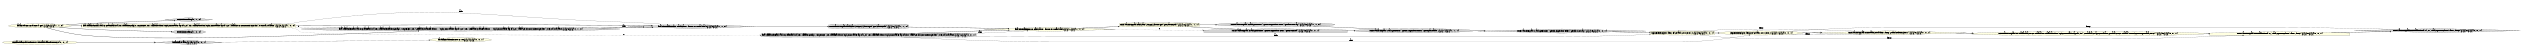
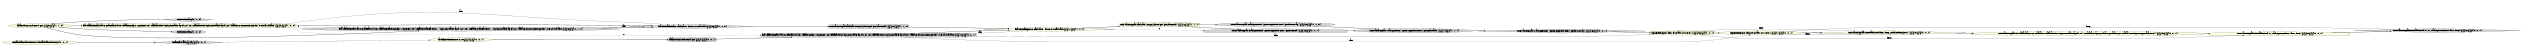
(120, 22) -> (111, 20)
none -> (692, 40)
